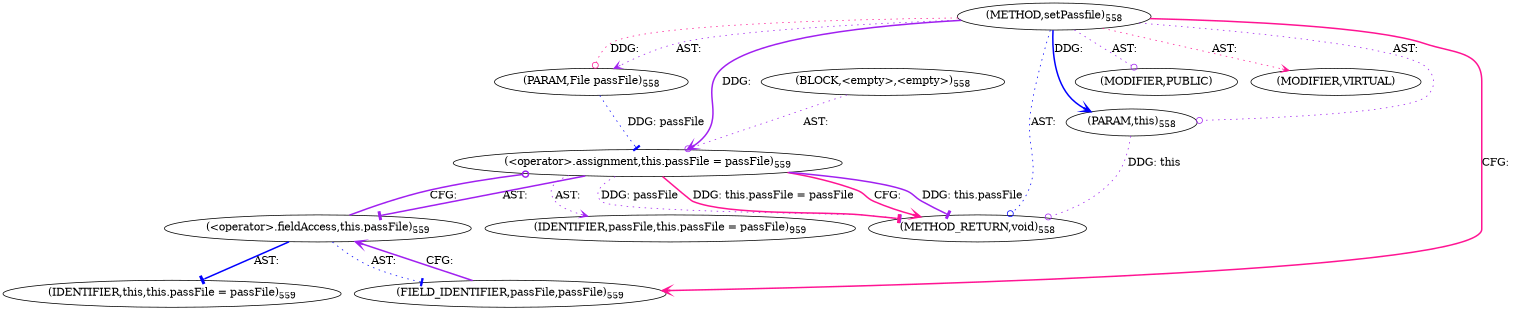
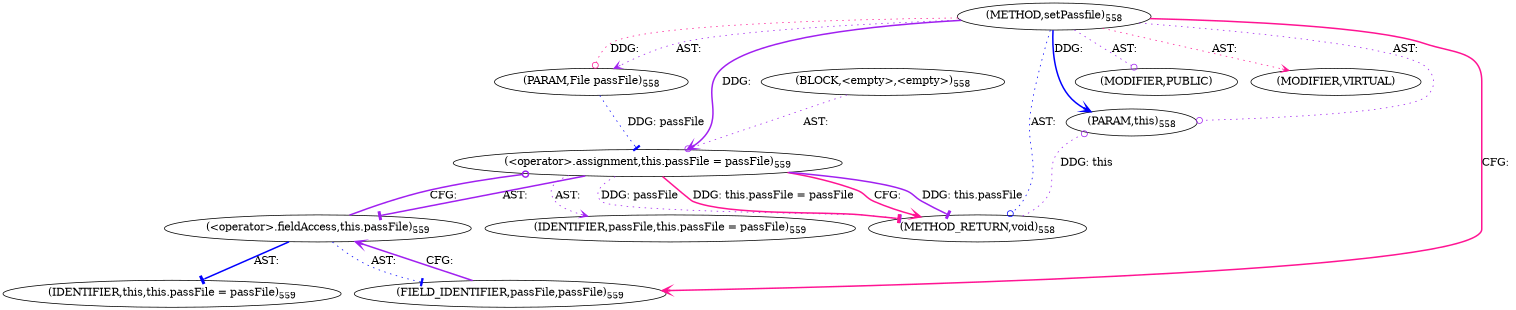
(1104, 188) -> (1052, 175)
(798, 227) -> (798, 227)
